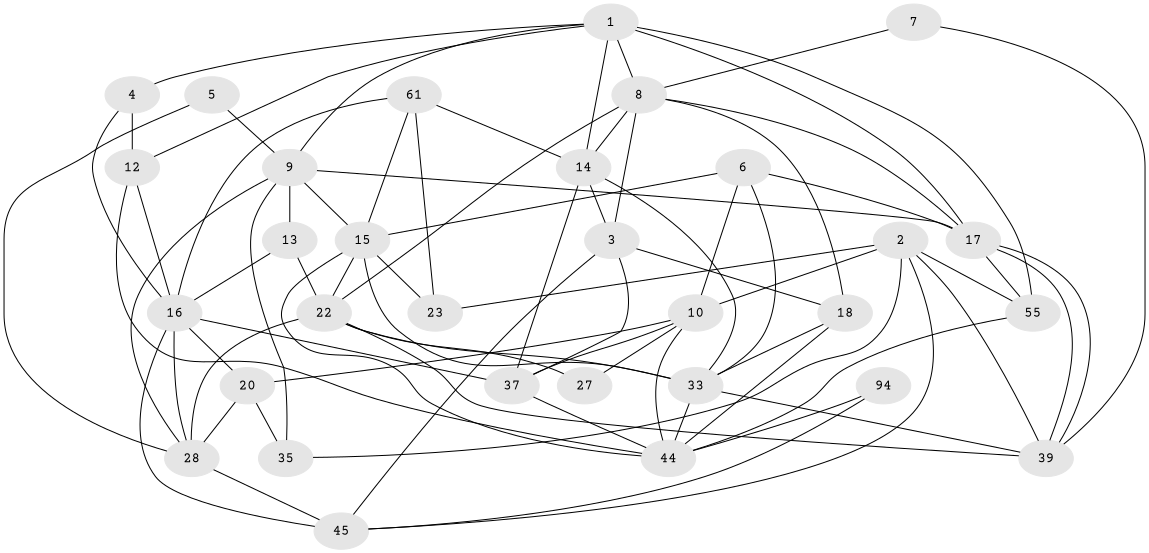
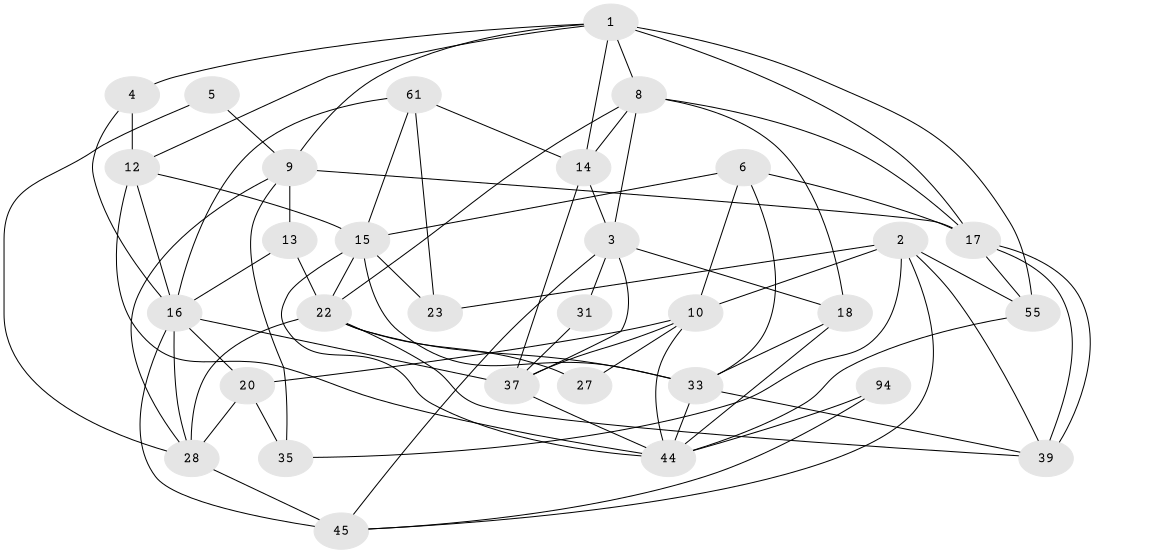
(914, 22) -> none
(326, 204) -> (251, 198)
(707, 256) -> none
none -> (585, 313)
